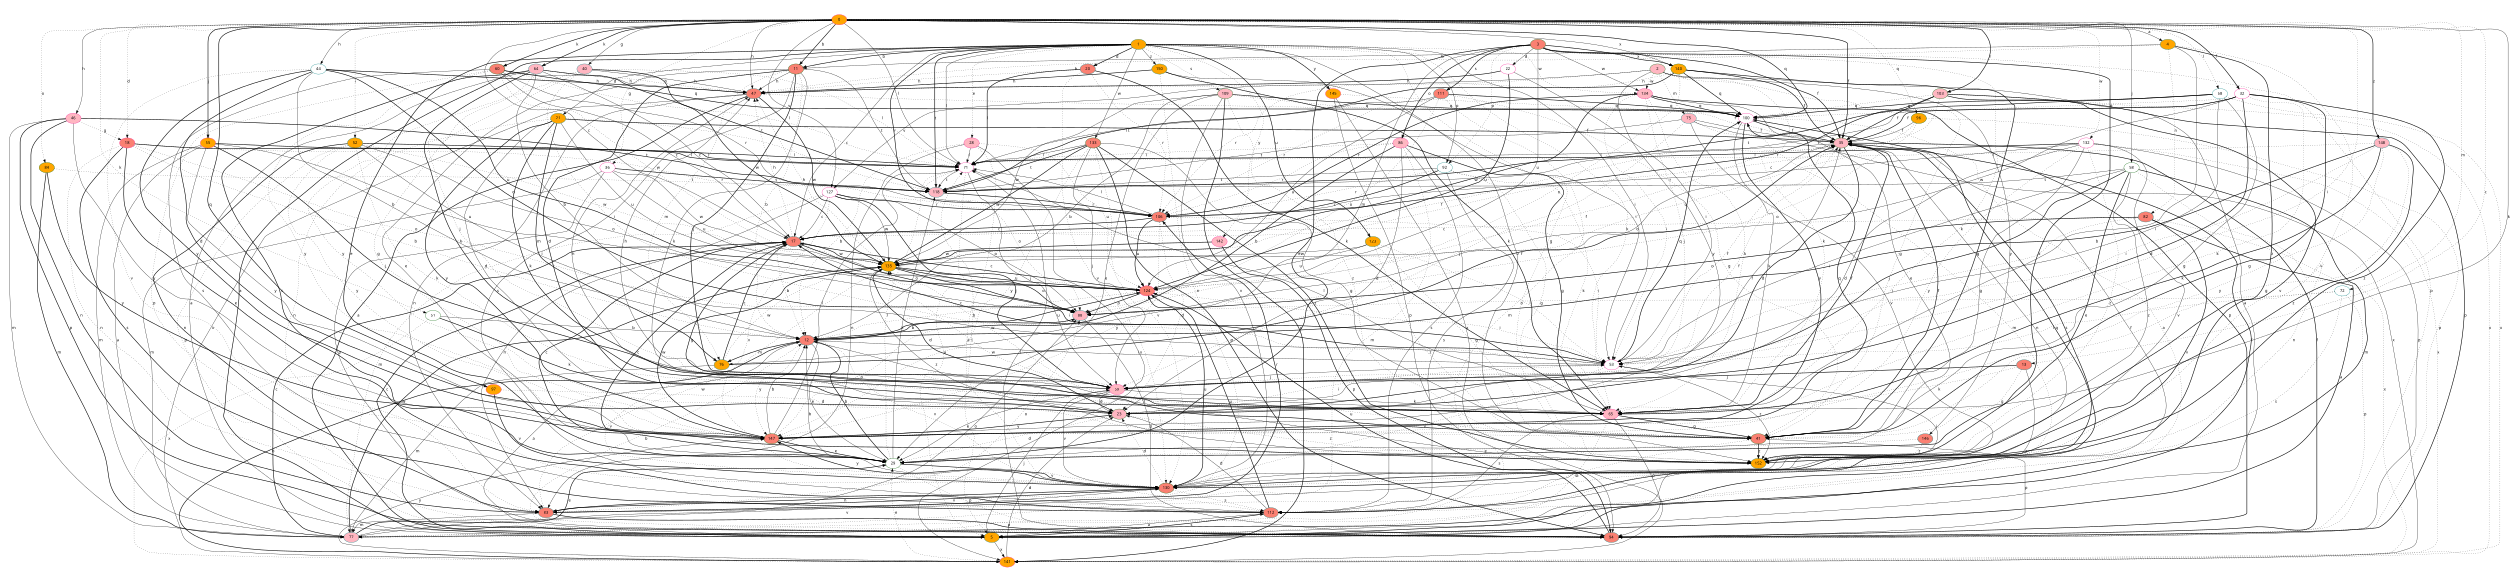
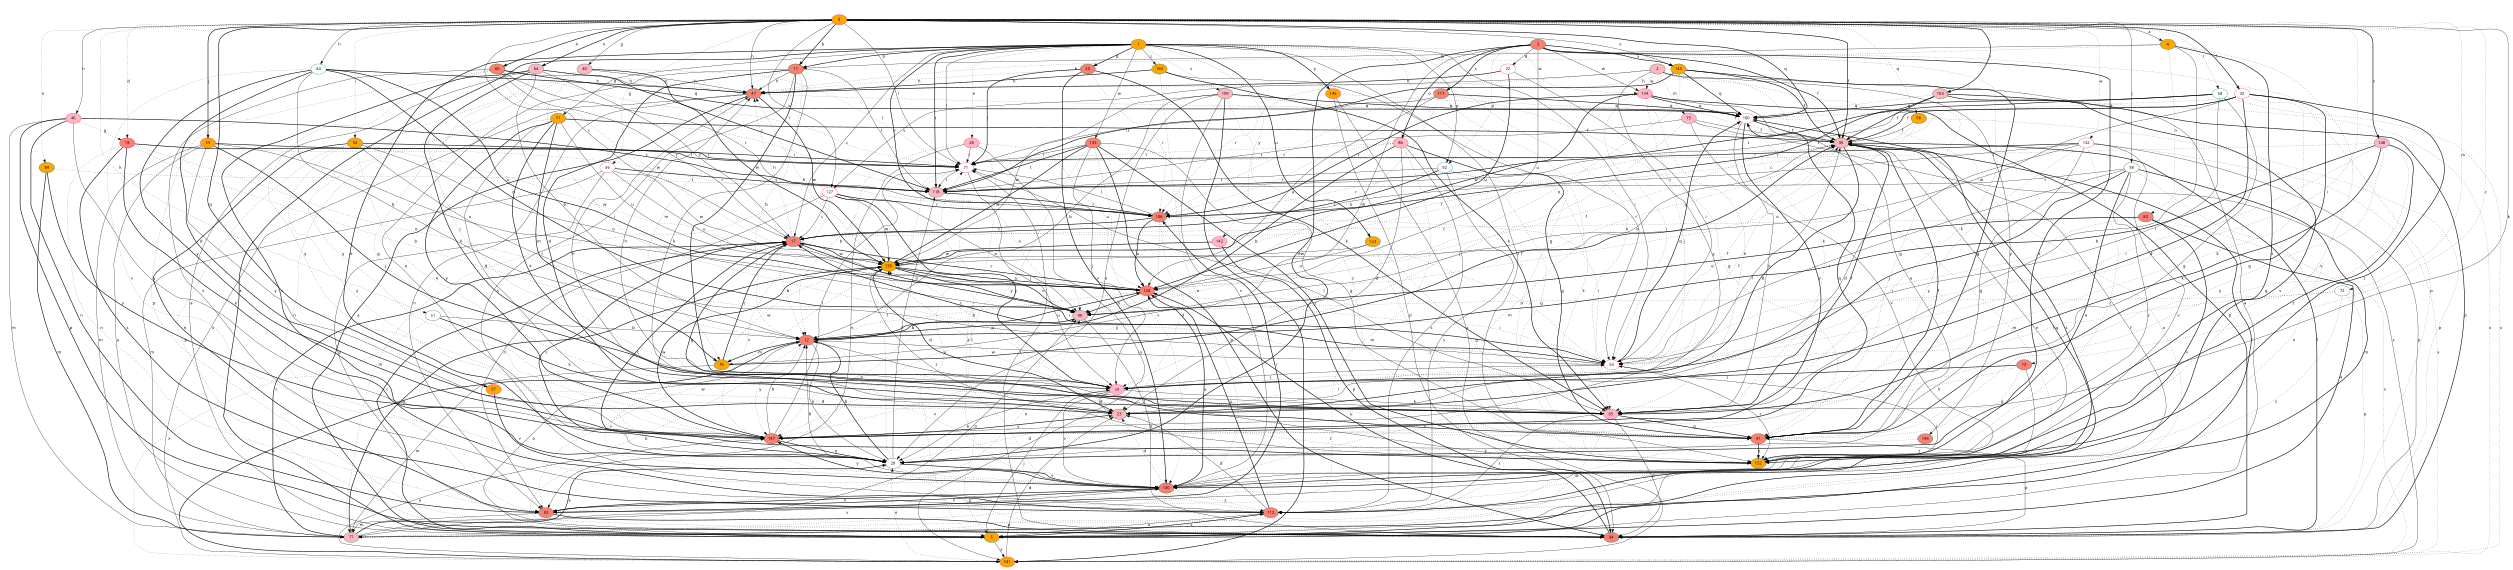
(1447, 156) -> none
(1088, 268) -> (1088, 268)
